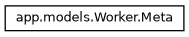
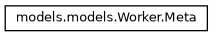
(95, 18) -> (106, 18)
